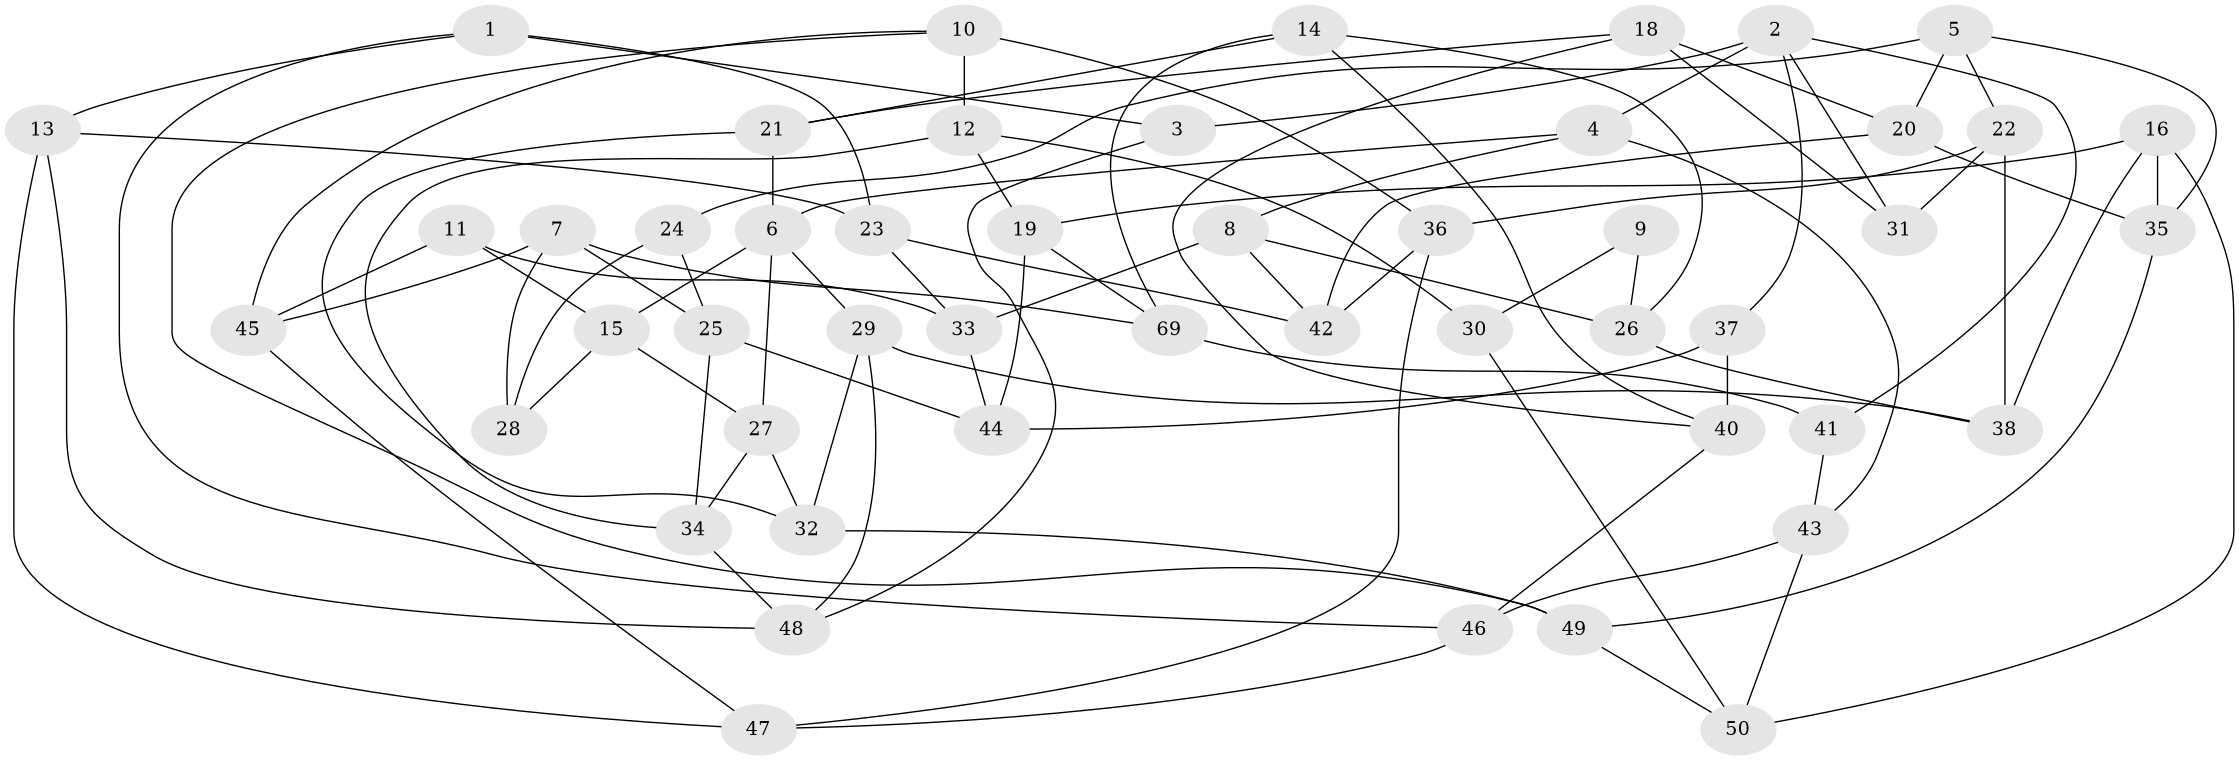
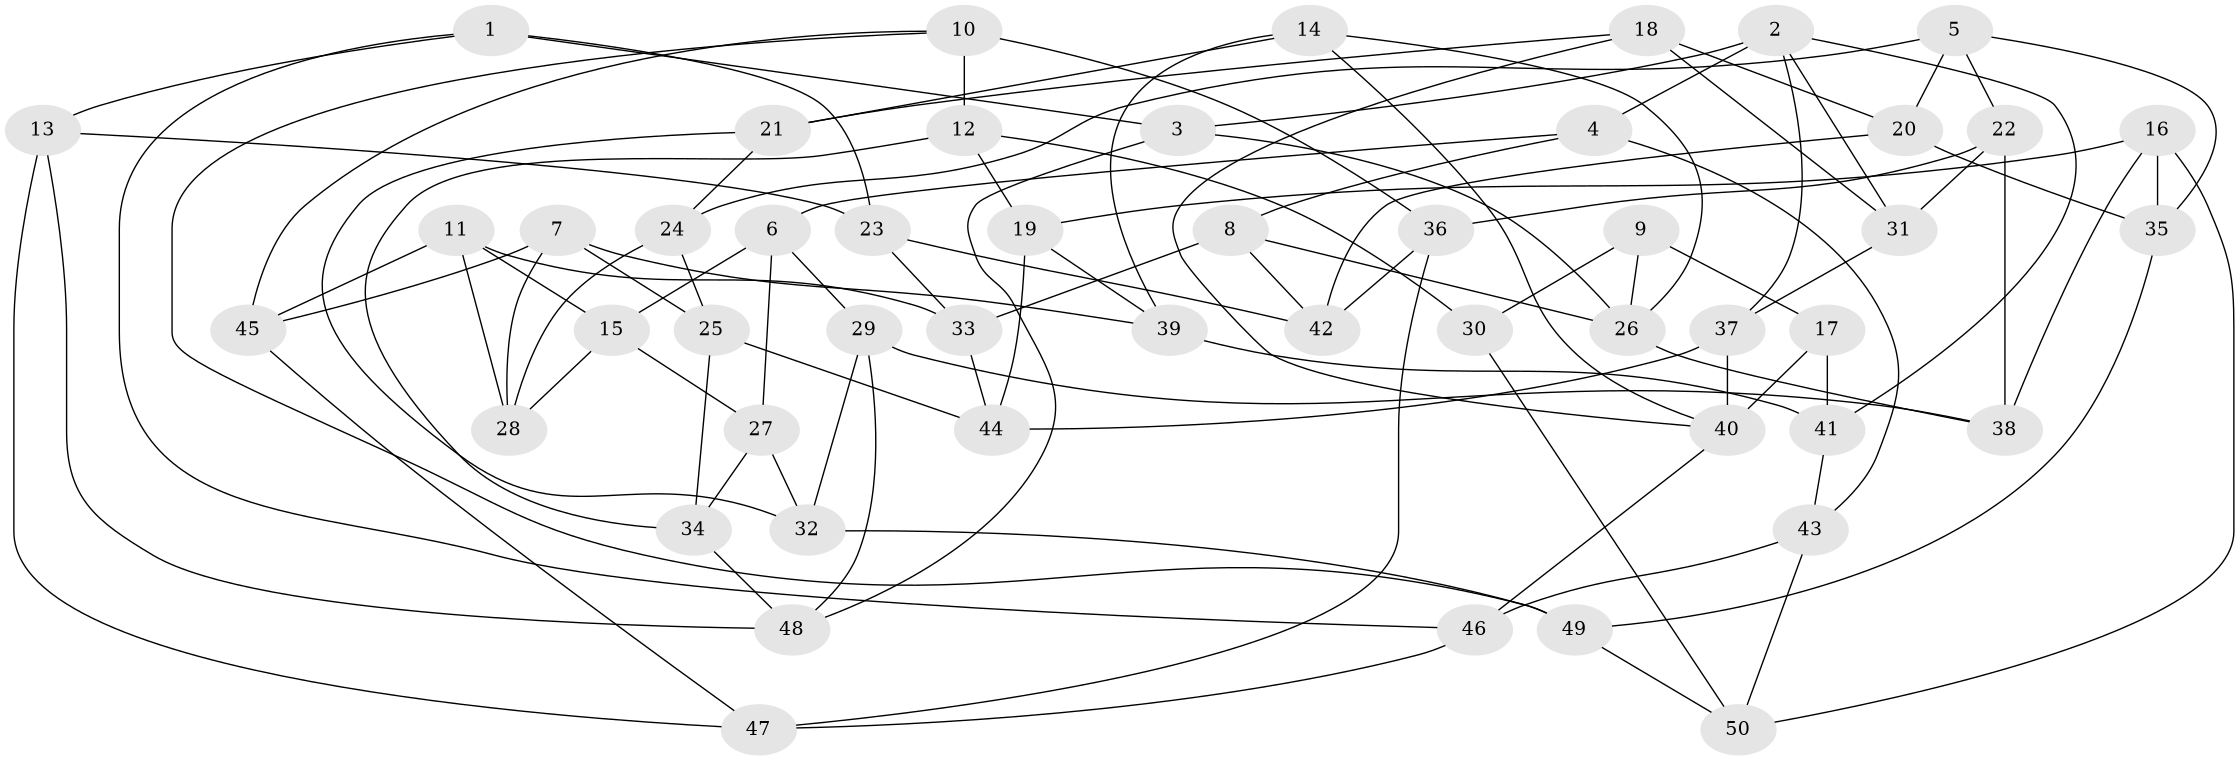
none -> (1420, 178)
(773, 181) -> (726, 177)
none -> (1813, 280)
none -> (483, 330)
(1170, 330) -> (1170, 330)
none -> (1827, 330)
